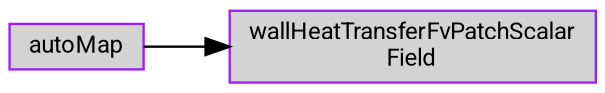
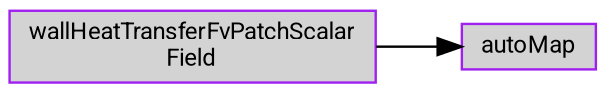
(174, 47) -> (407, 47)
